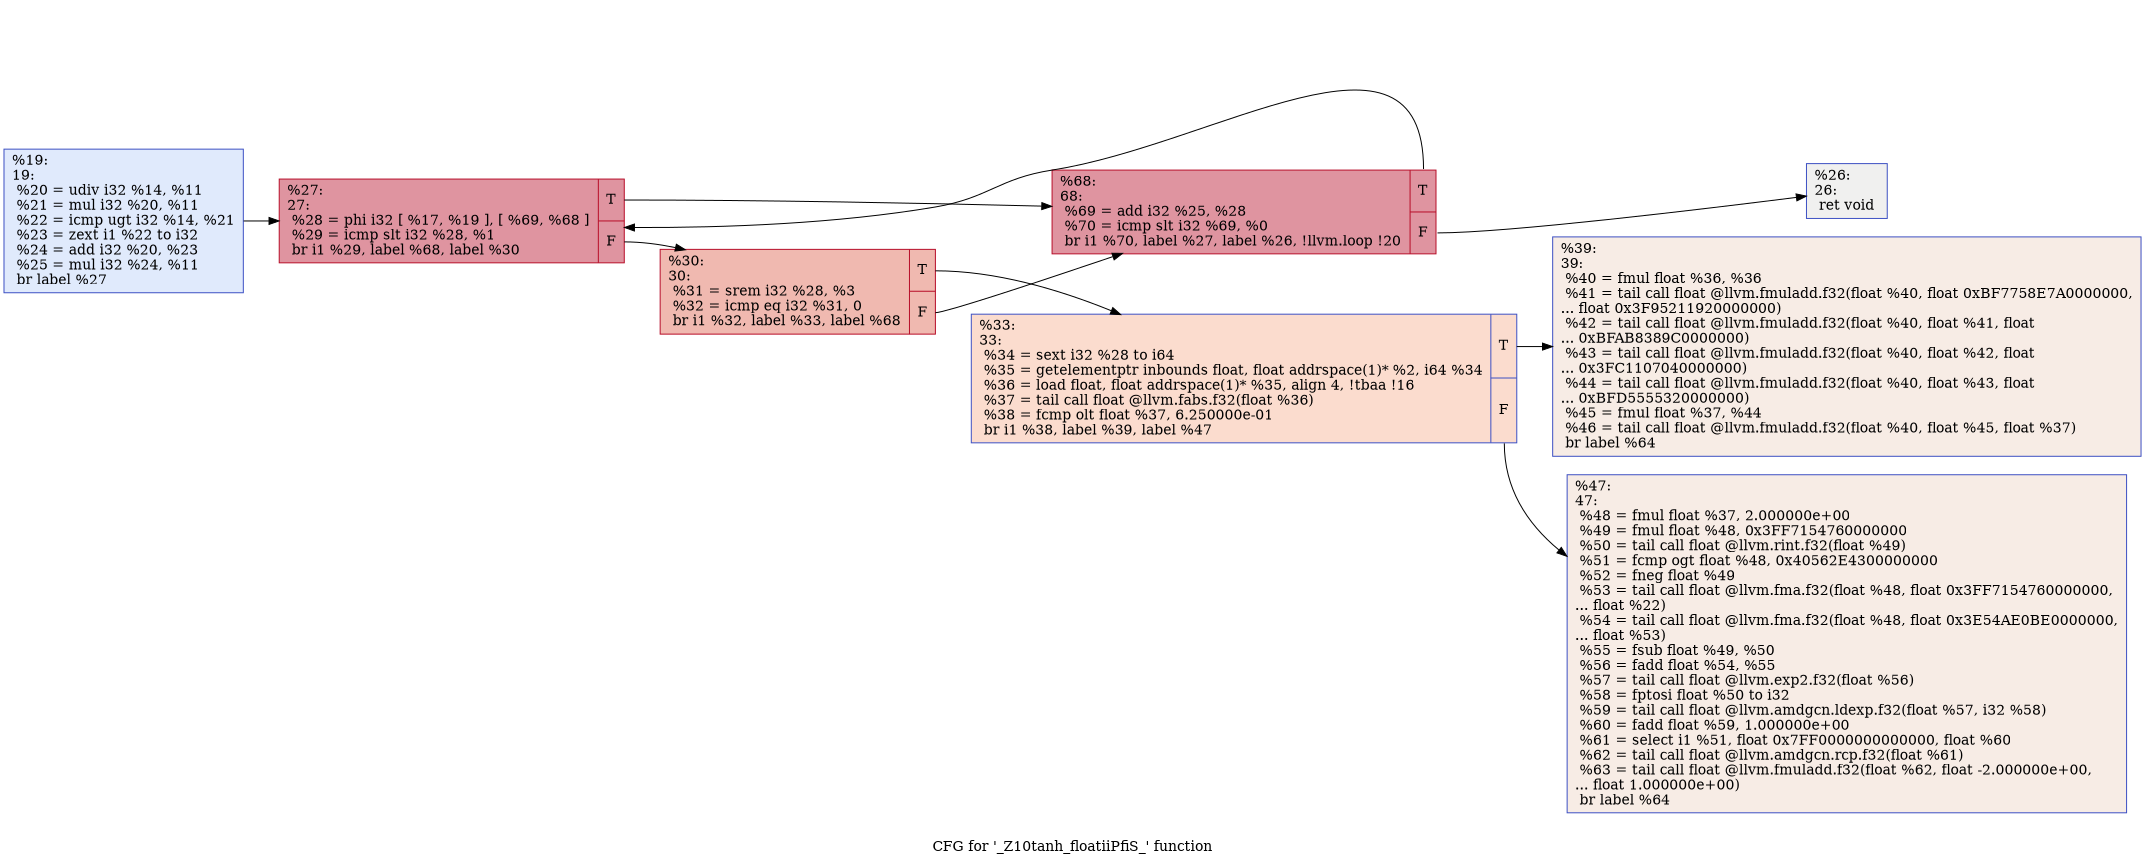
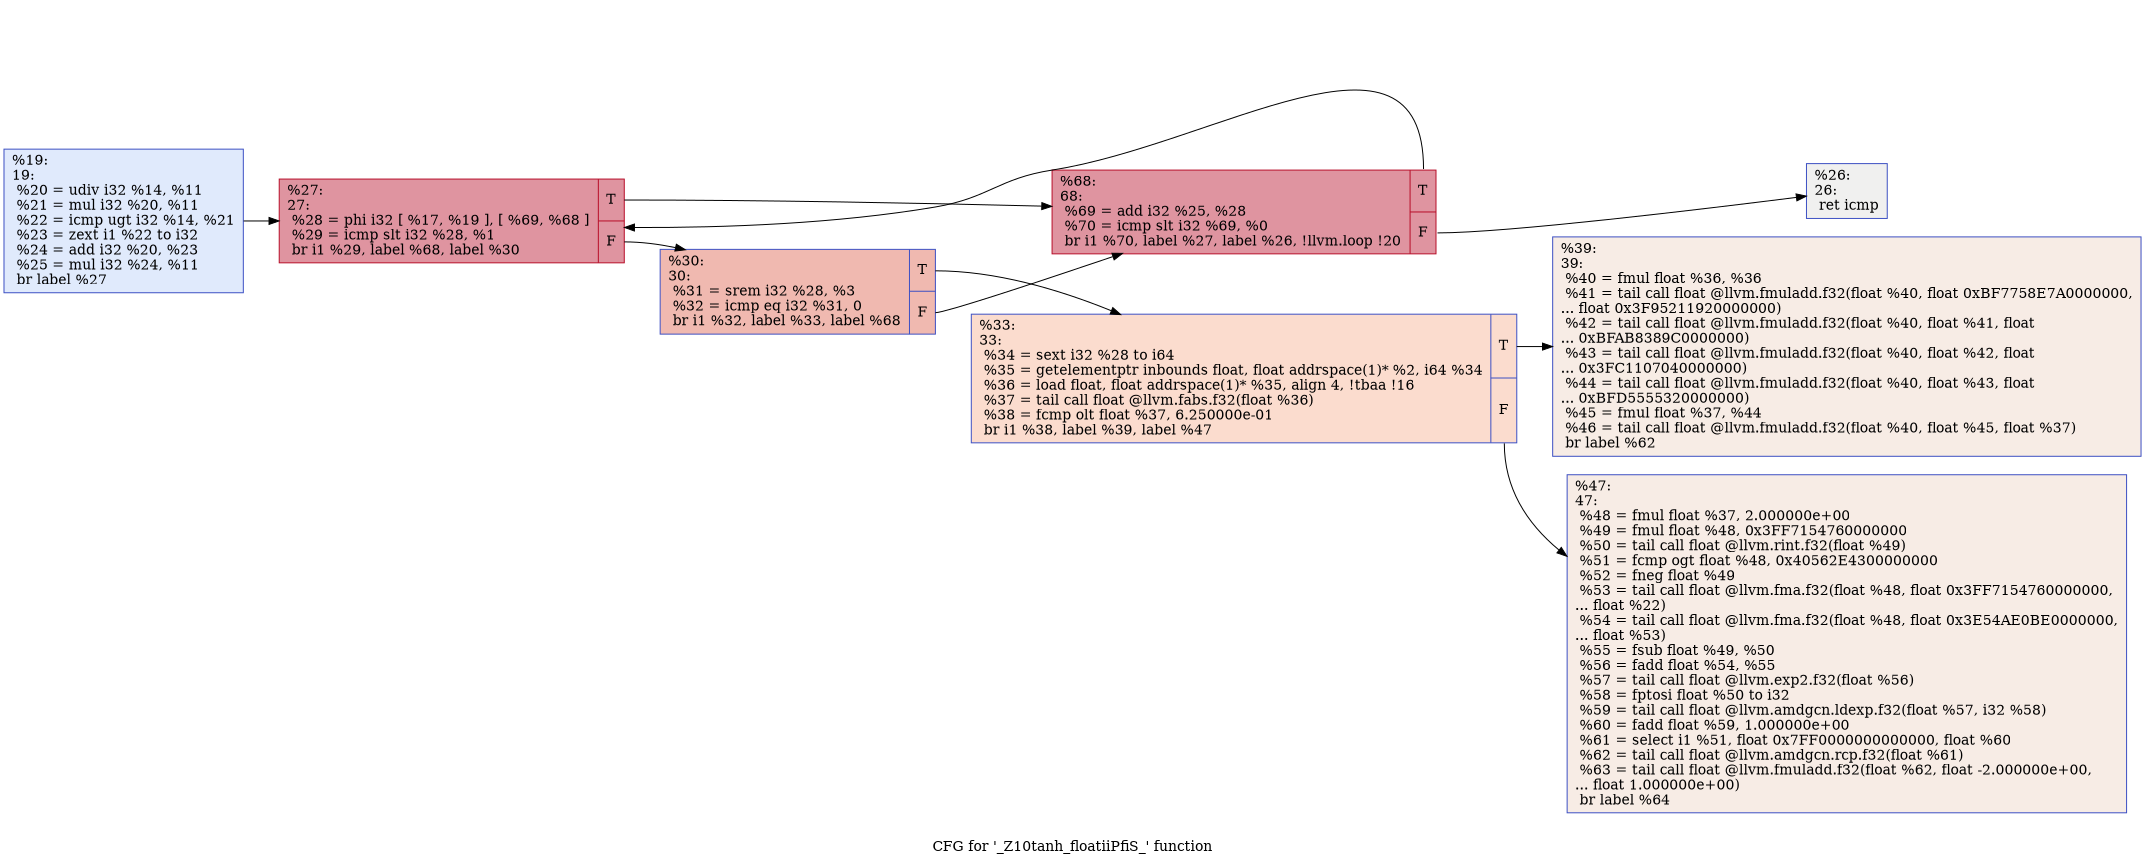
(1845, 205) -> (1847, 205)
(798, 292) -> (798, 292)
(1609, 443) -> (1609, 443)
